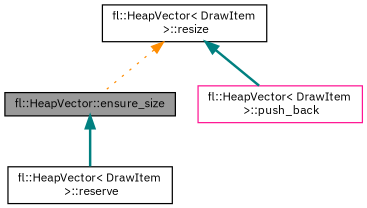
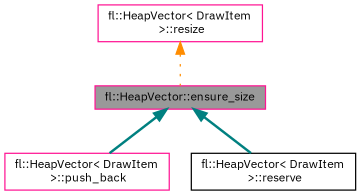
(185, 23) -> (180, 23)
(237, 68) -> (133, 135)
(90, 104) -> (180, 97)
